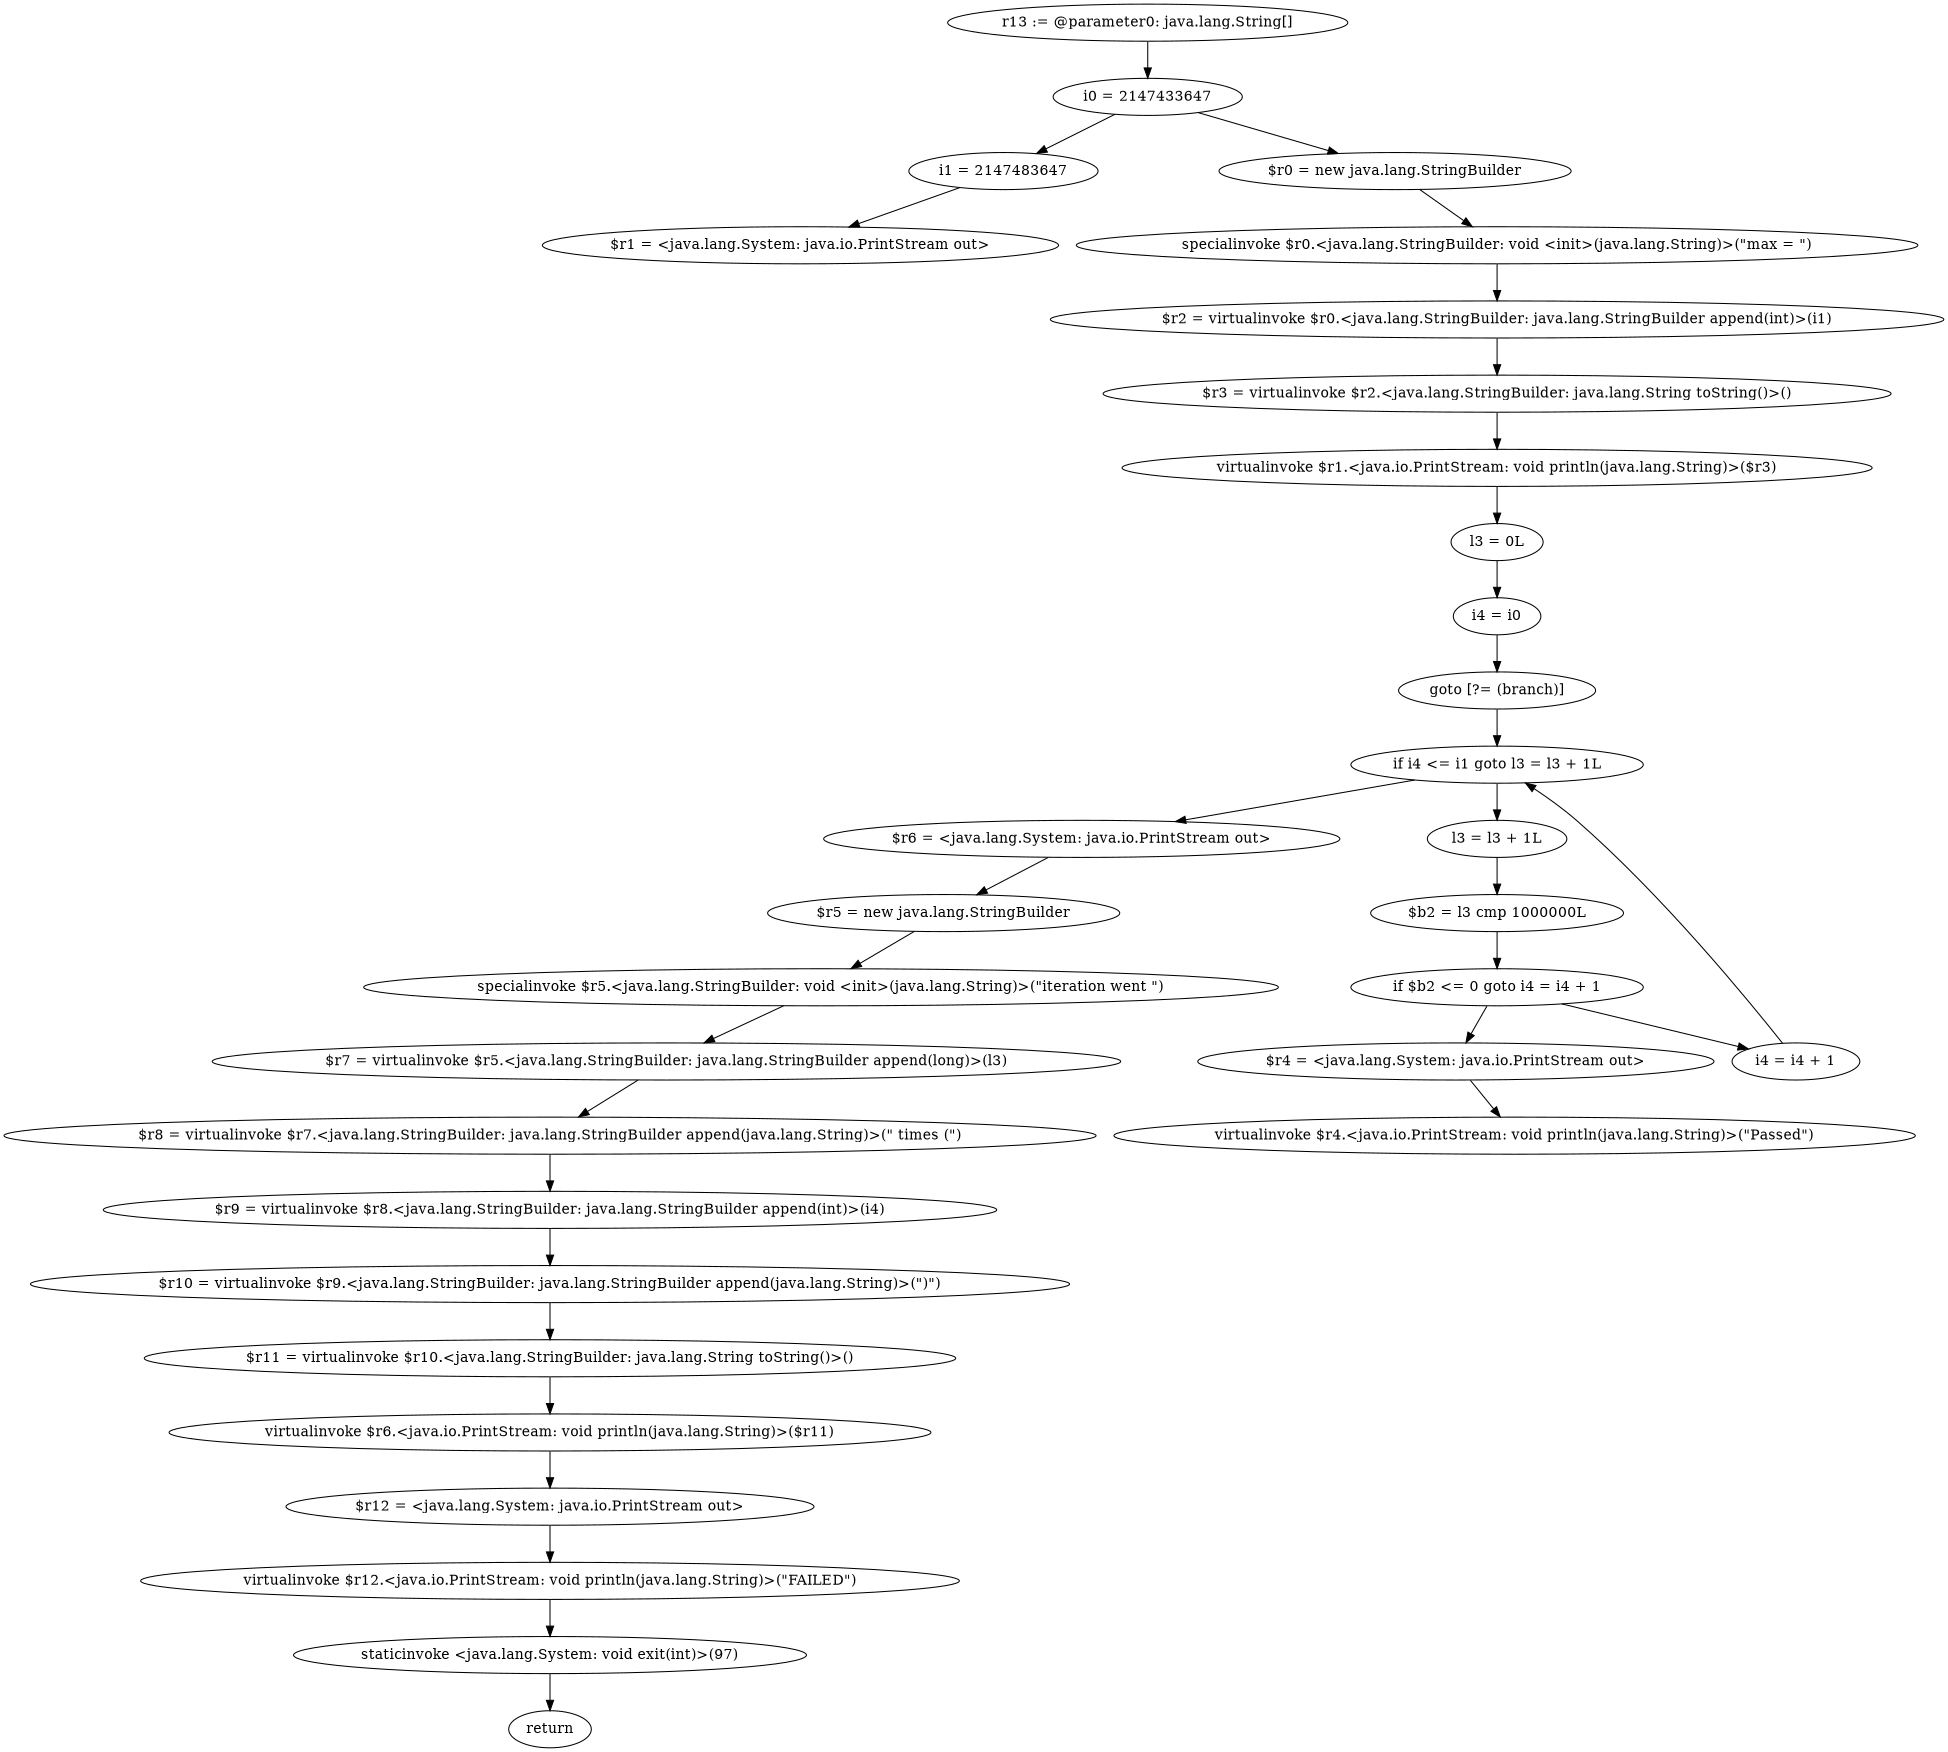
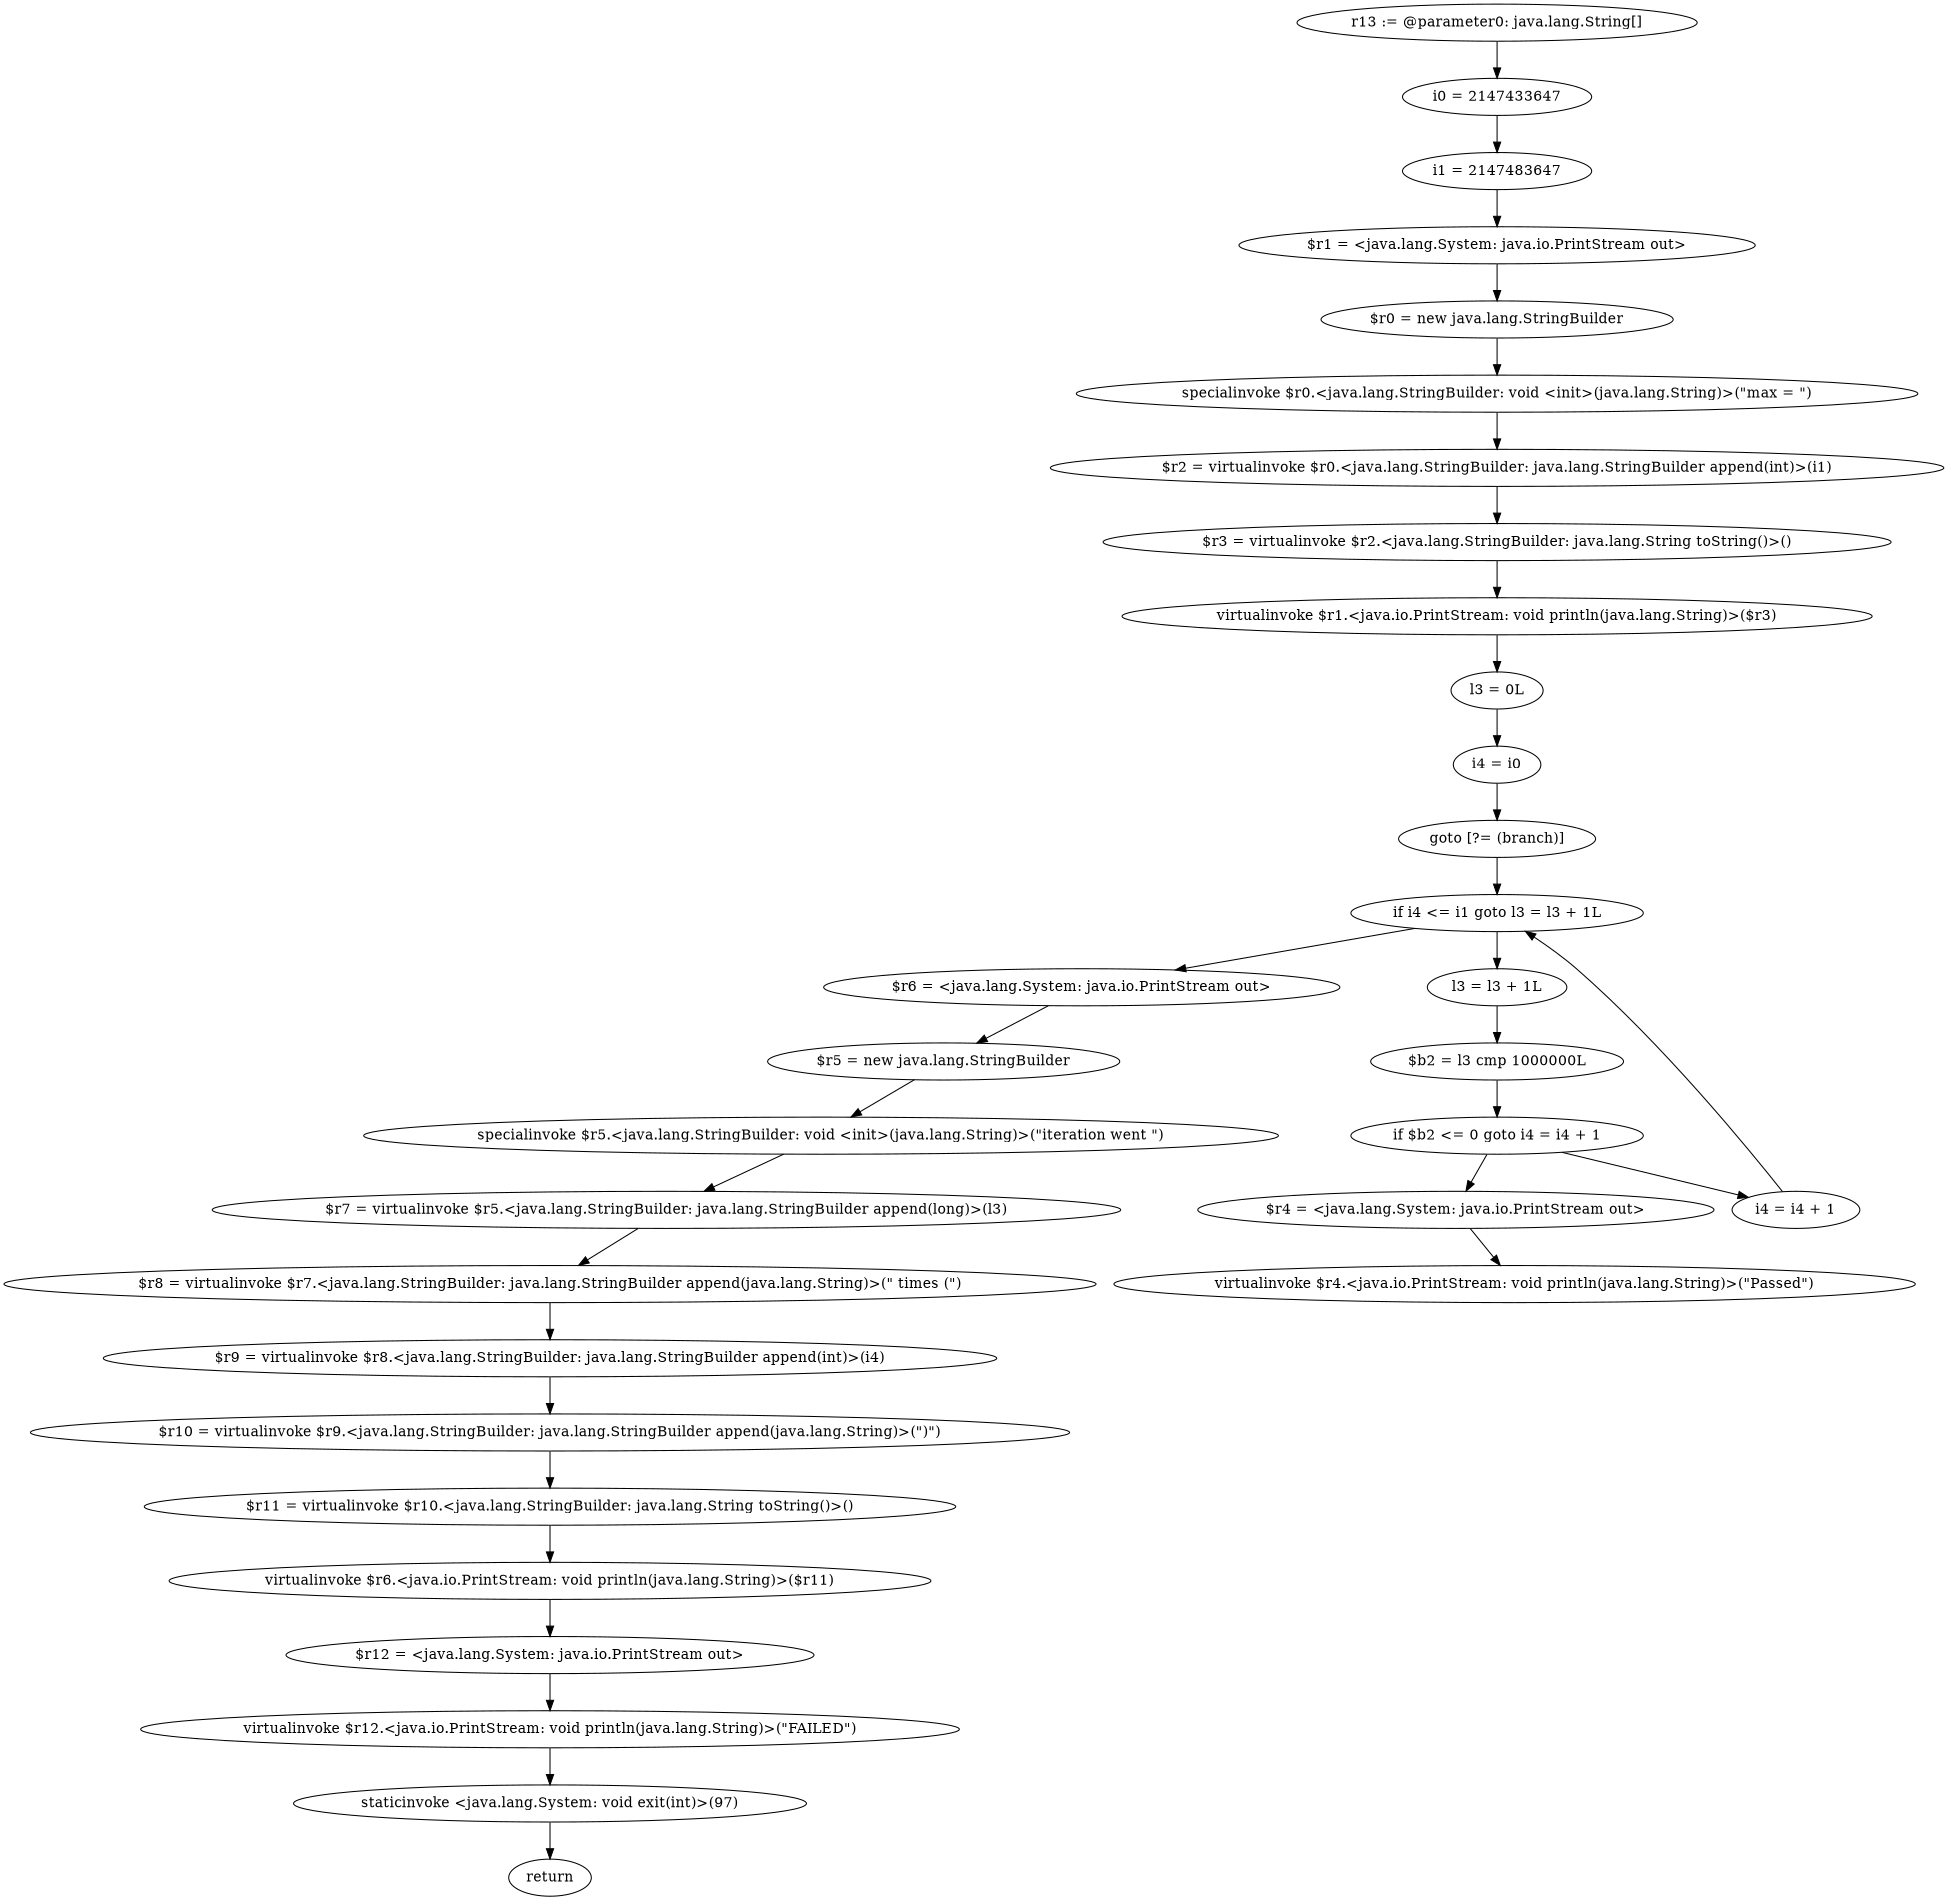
(1263, 132) -> (1497, 277)
